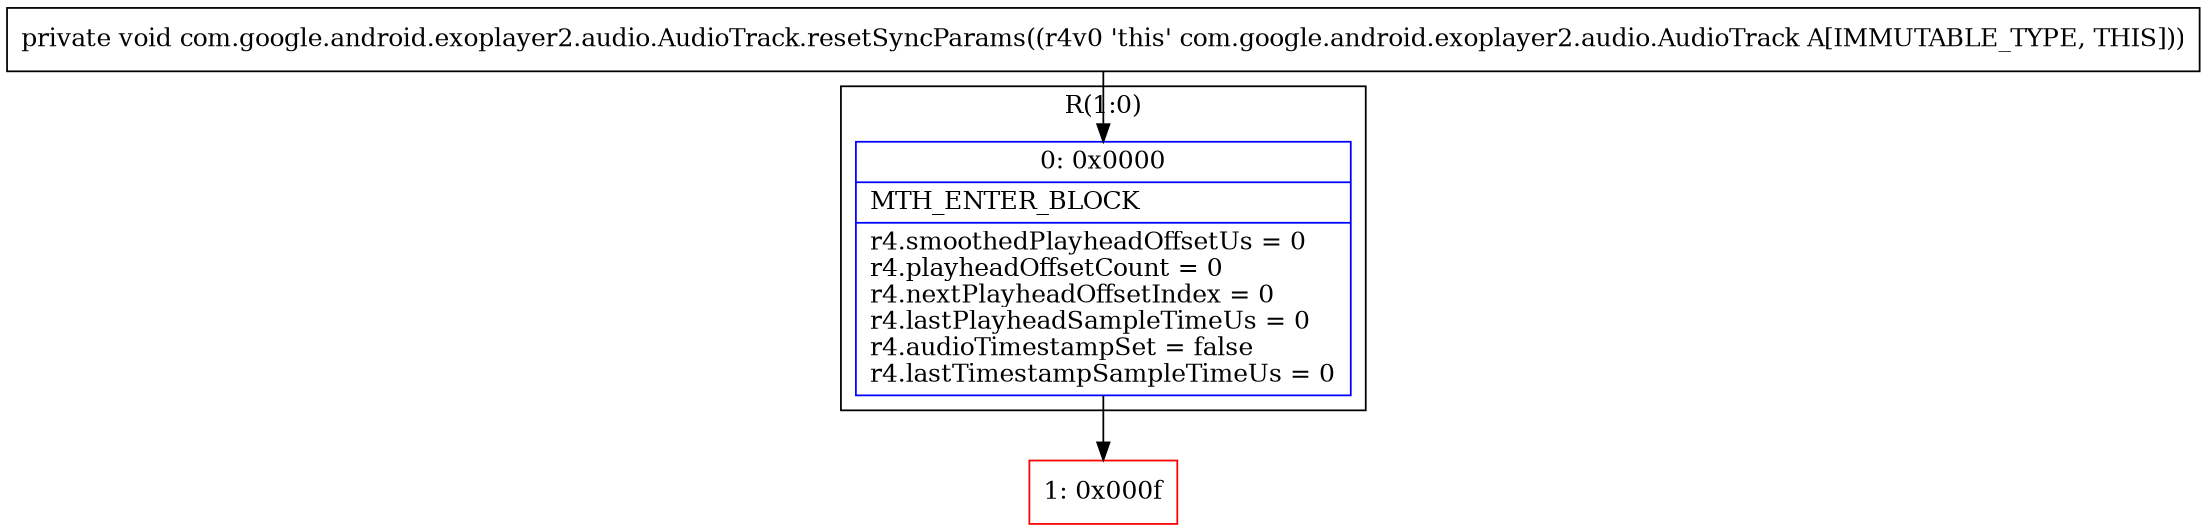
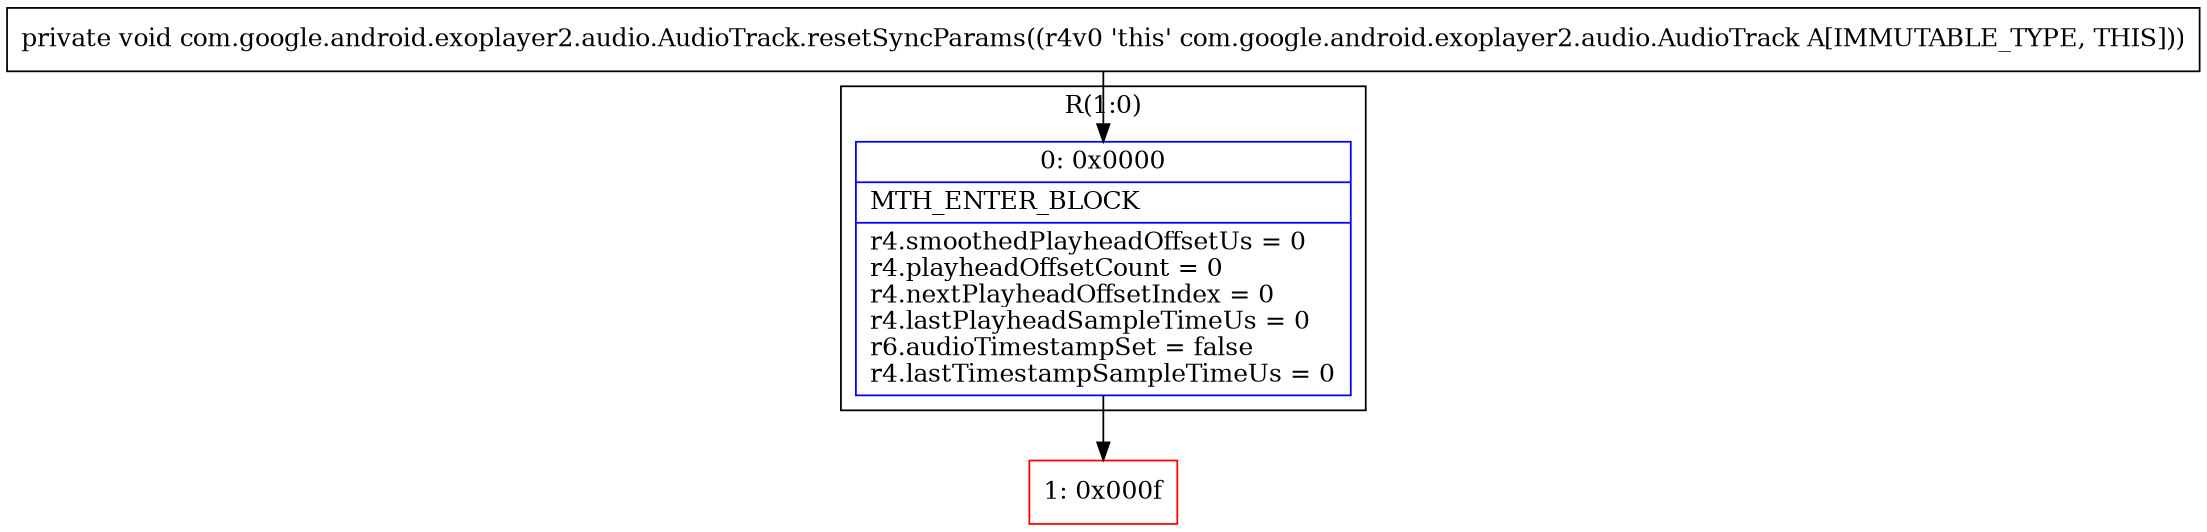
(1062, 348) -> (1062, 348)
